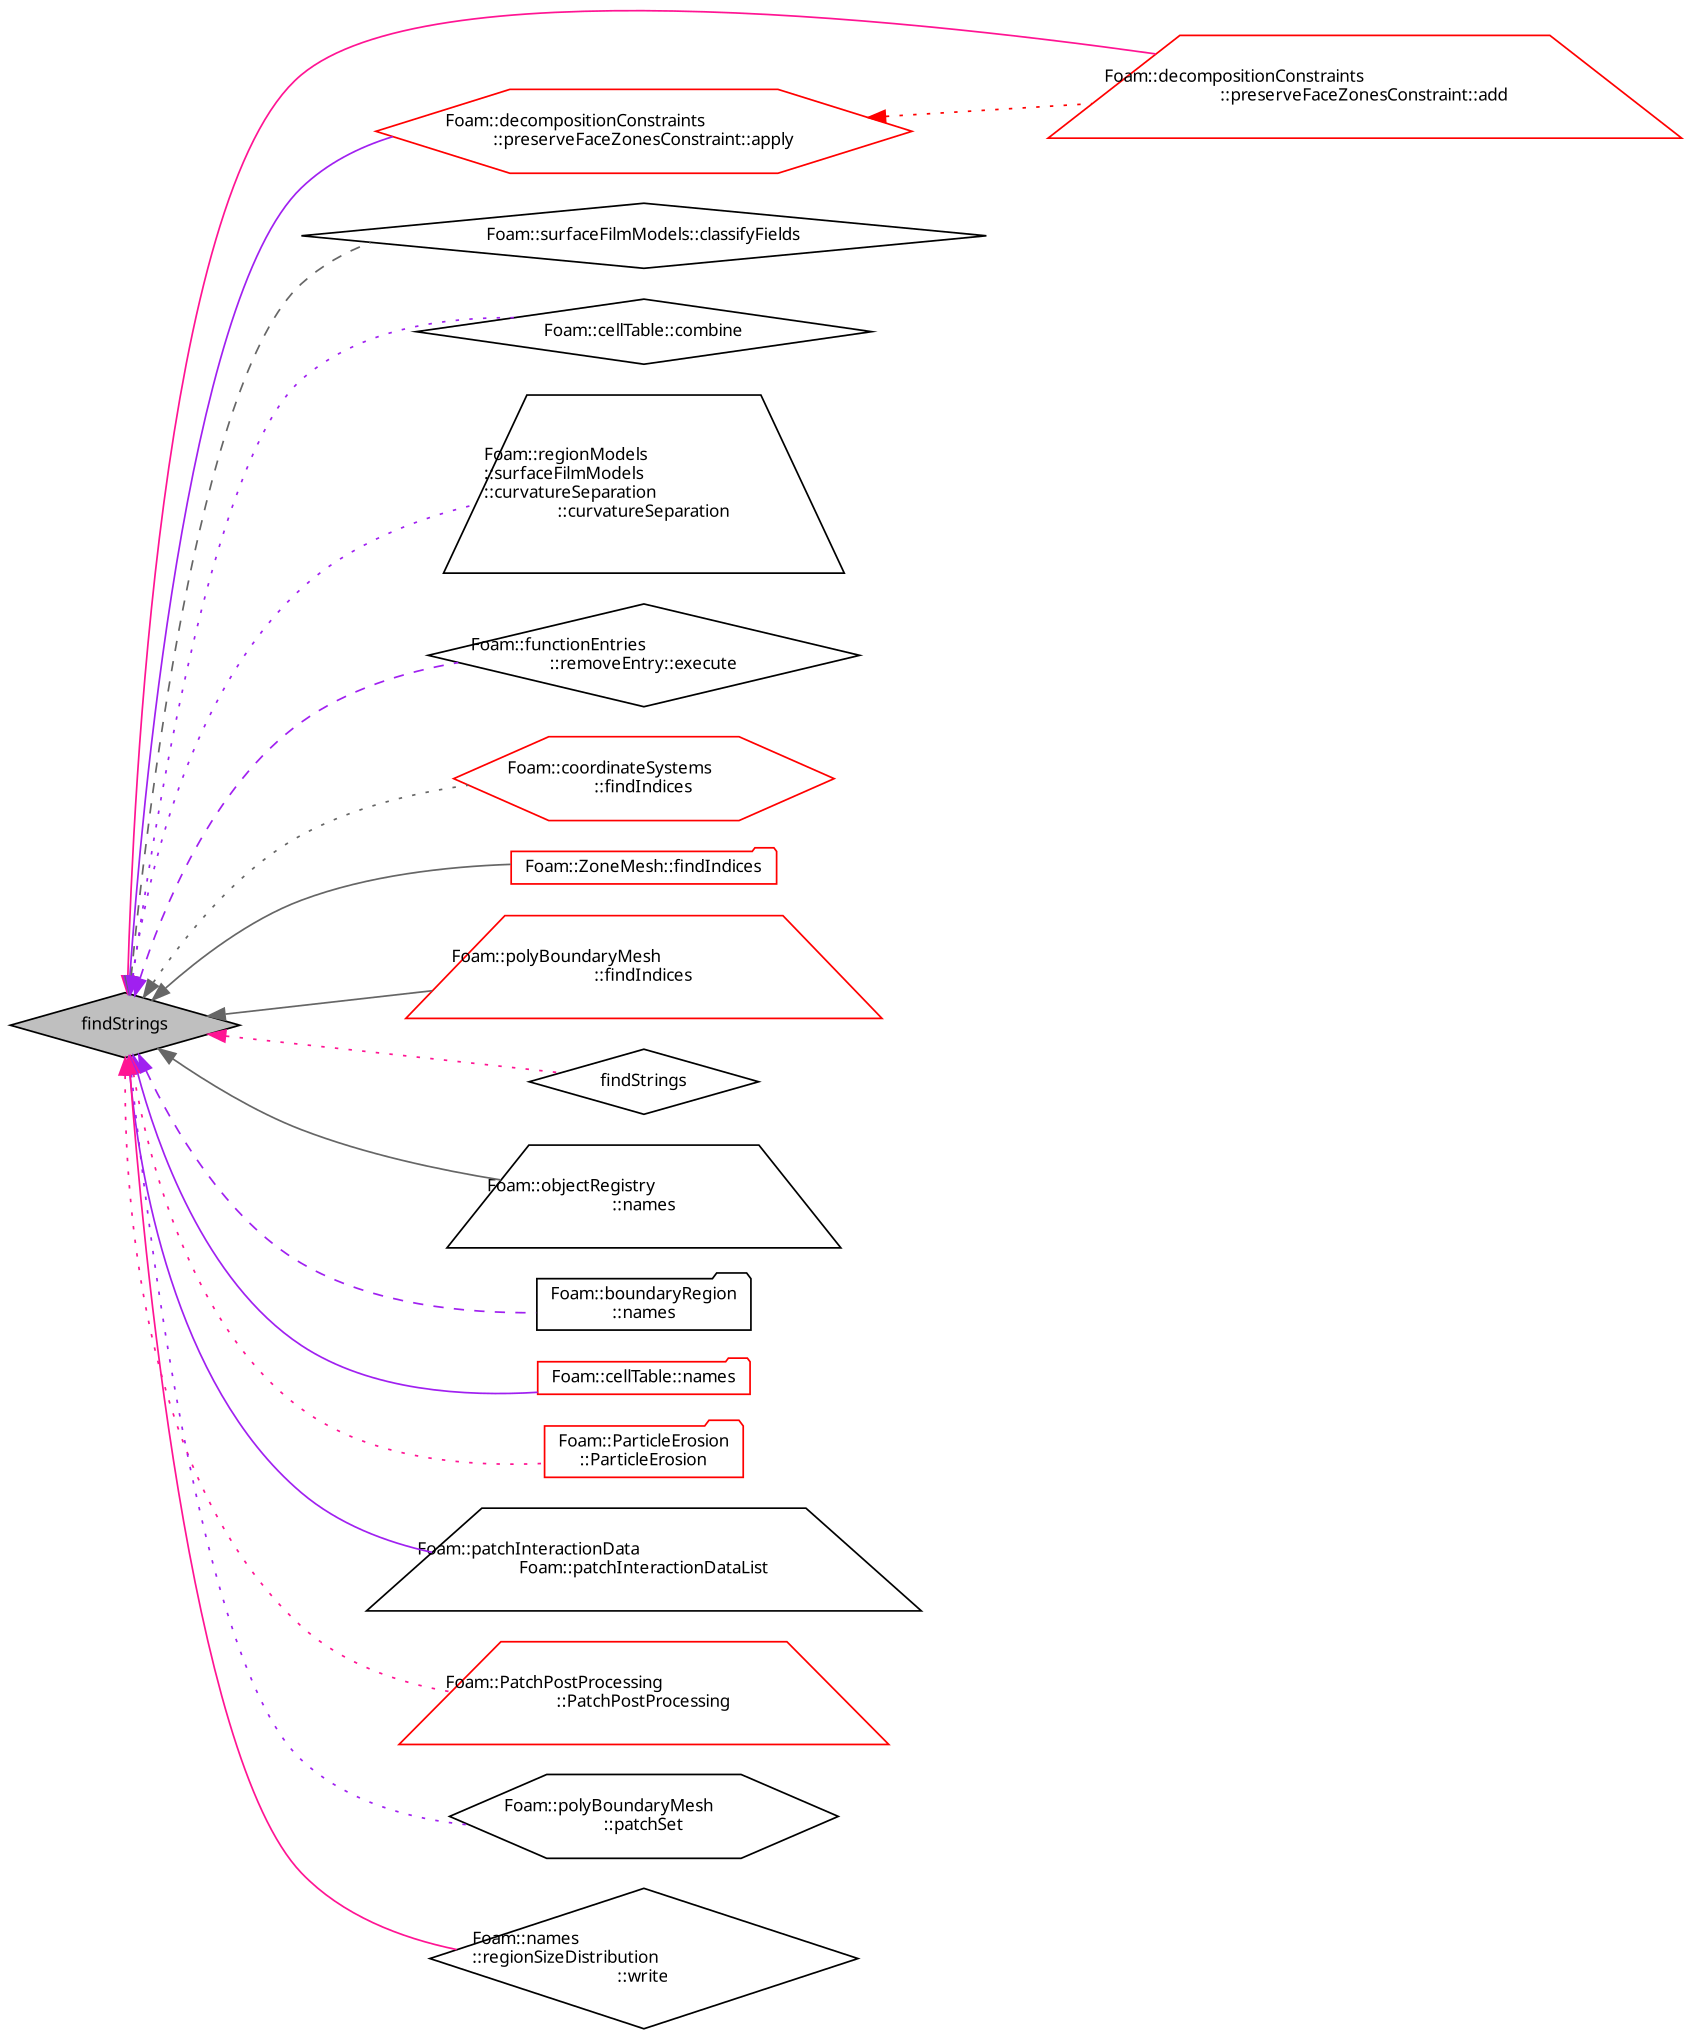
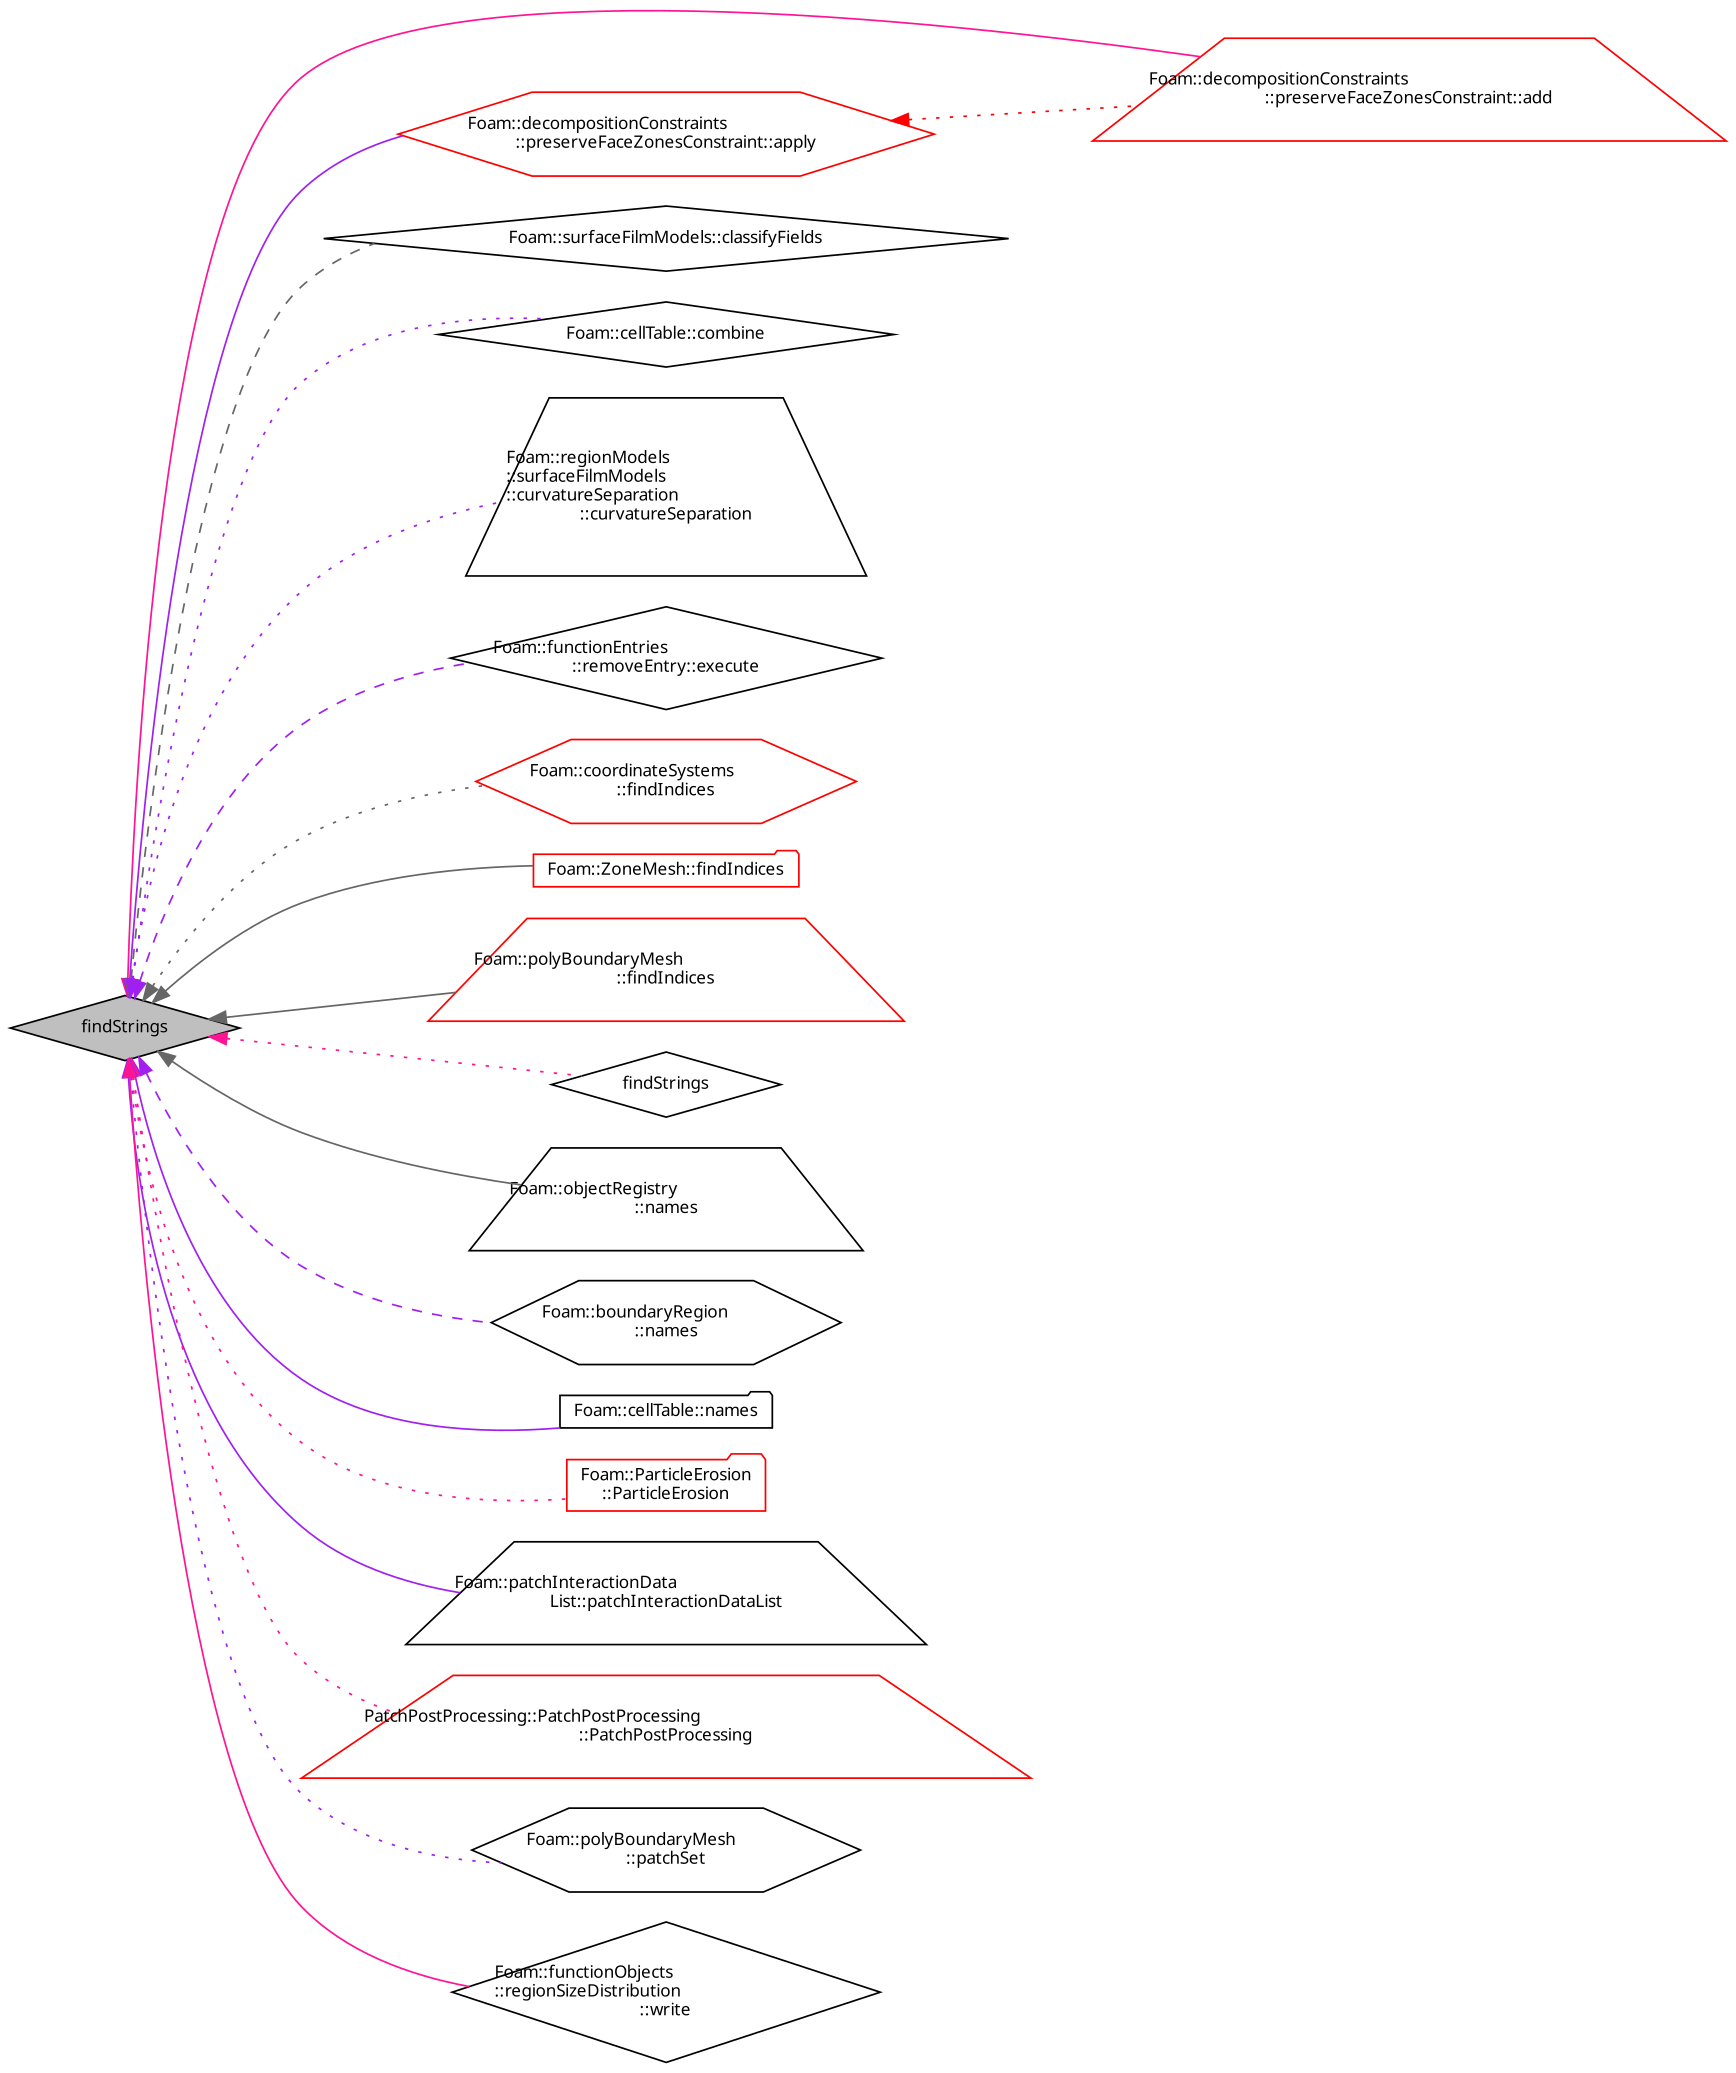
(644, 1304) -> (666, 1323)
(644, 1378) -> (666, 1412)
(644, 1560) -> (666, 1593)
(644, 1693) -> (666, 1727)
(644, 1959) -> (666, 1992)
